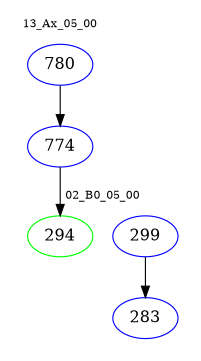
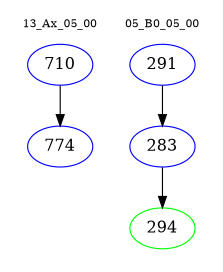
(60, 65) -> (60, 65)
(60, 192) -> (162, 182)
(103, 196) -> (162, 24)
(145, 236) -> (162, 65)
